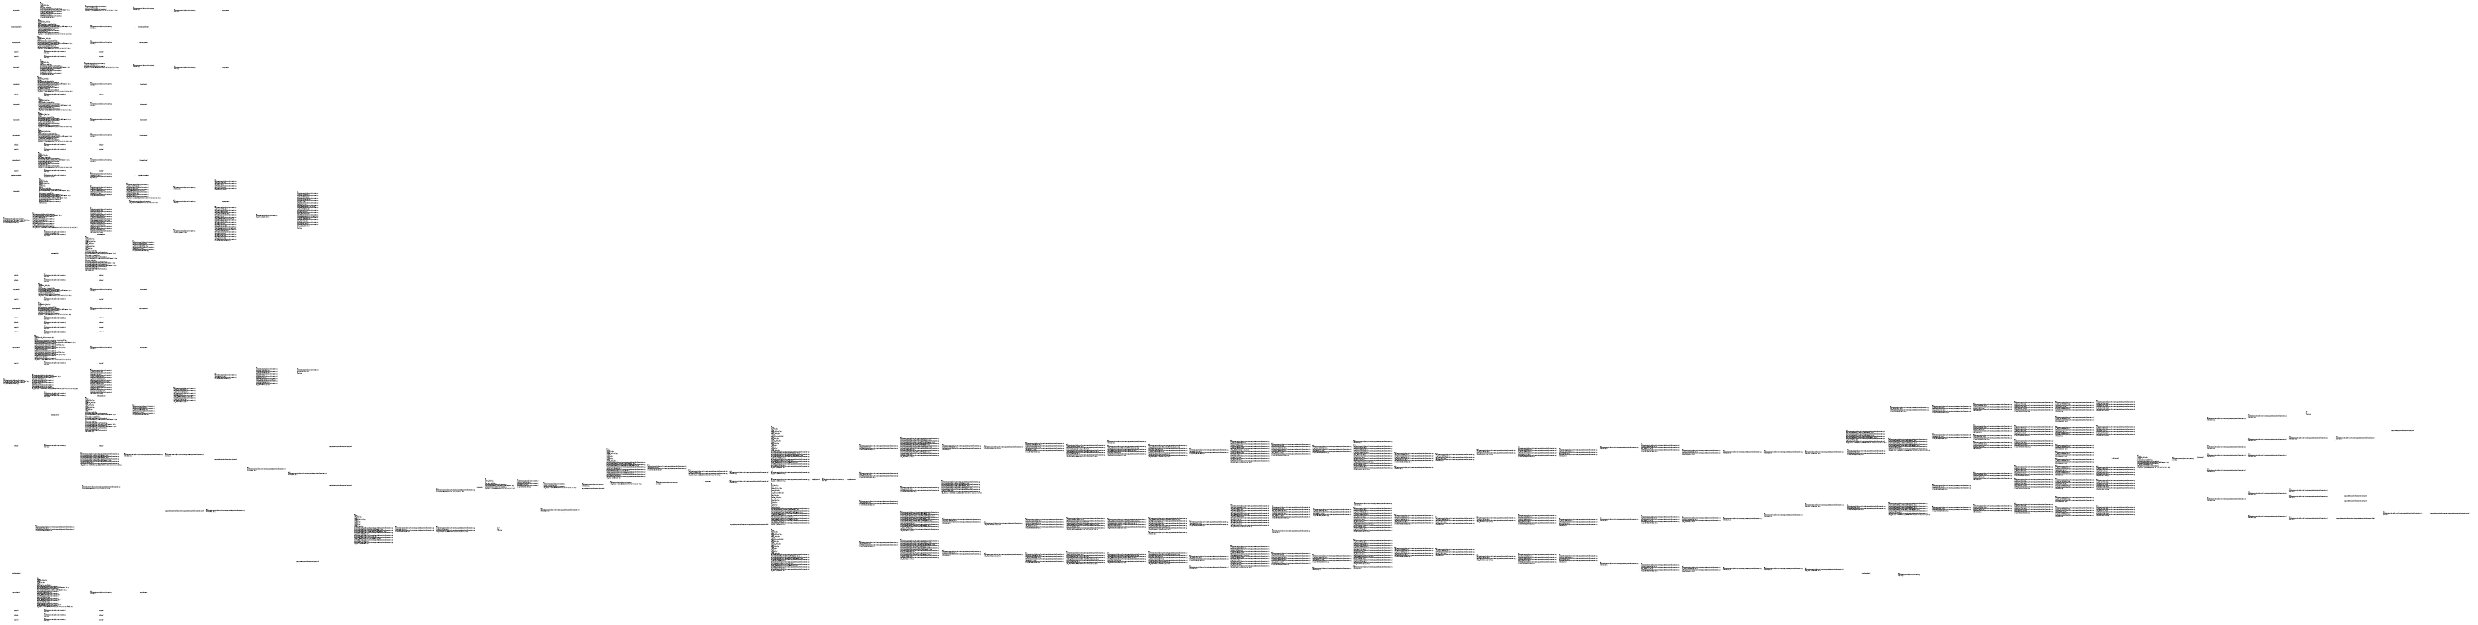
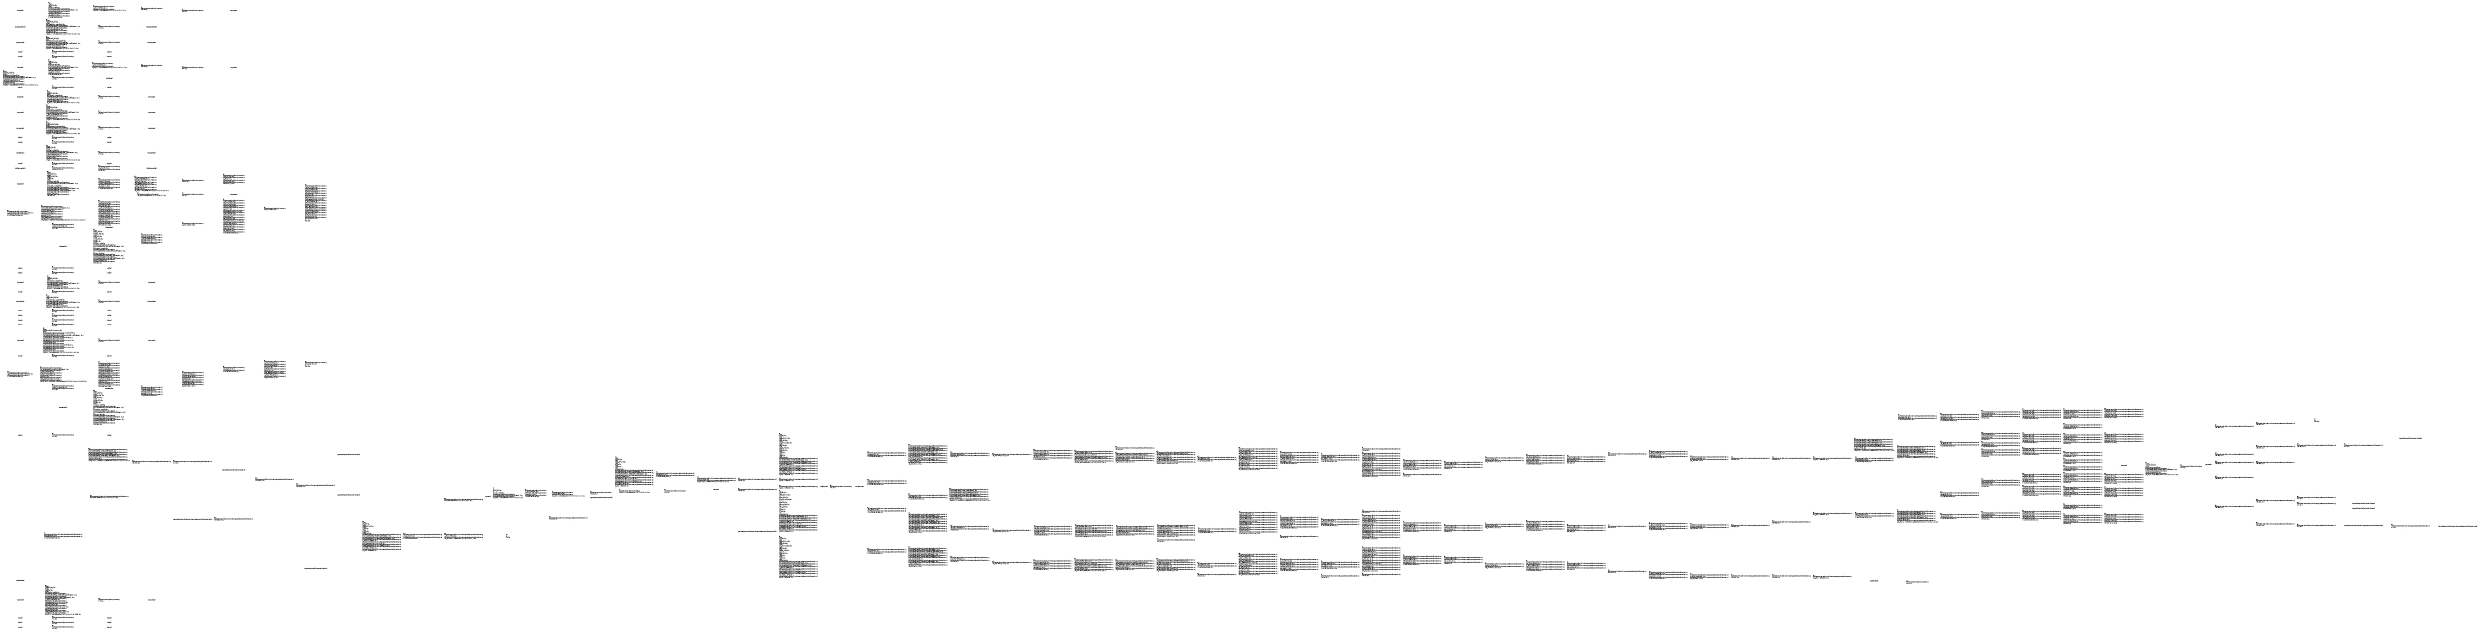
(16, 84) -> none
